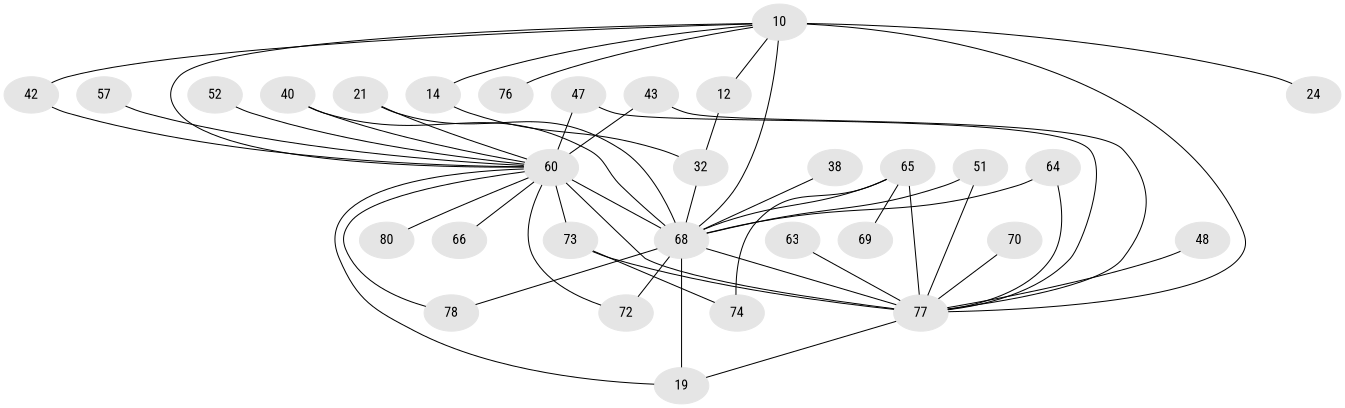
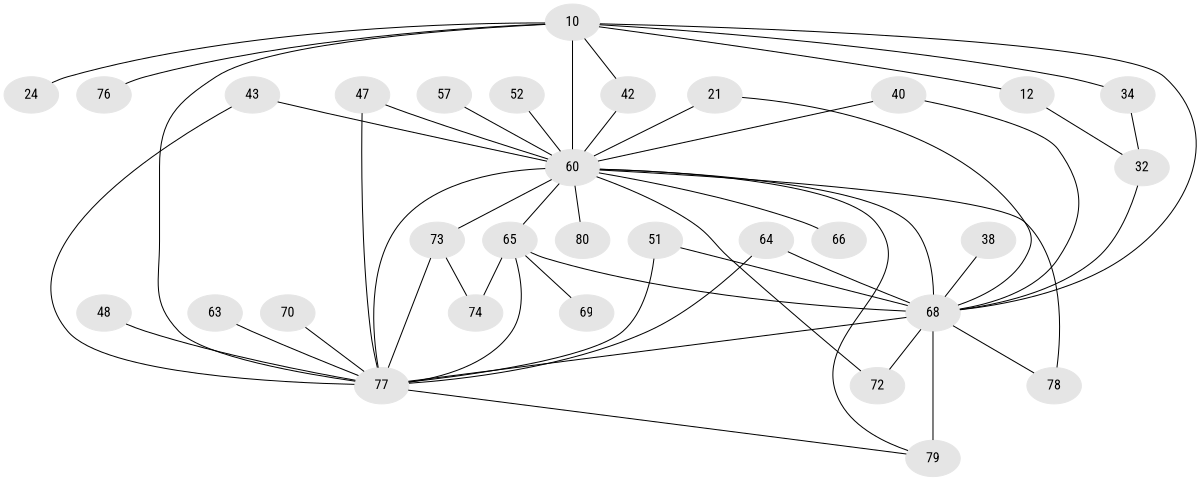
(433, 95) -> (1128, 95)
none -> (541, 204)
(682, 386) -> (933, 458)
